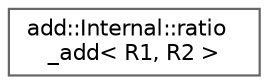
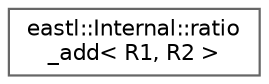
(134, 42) -> (134, 42)
